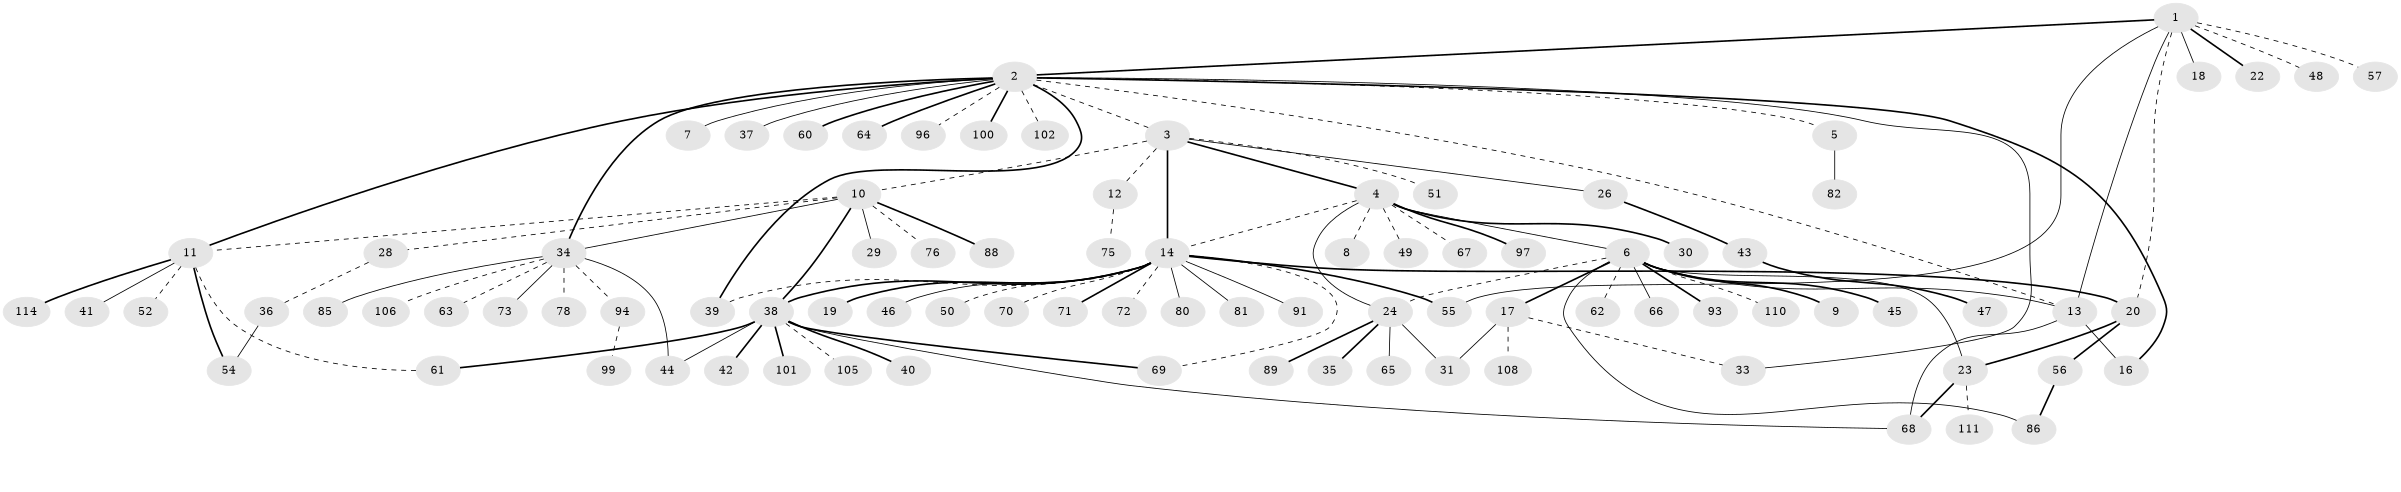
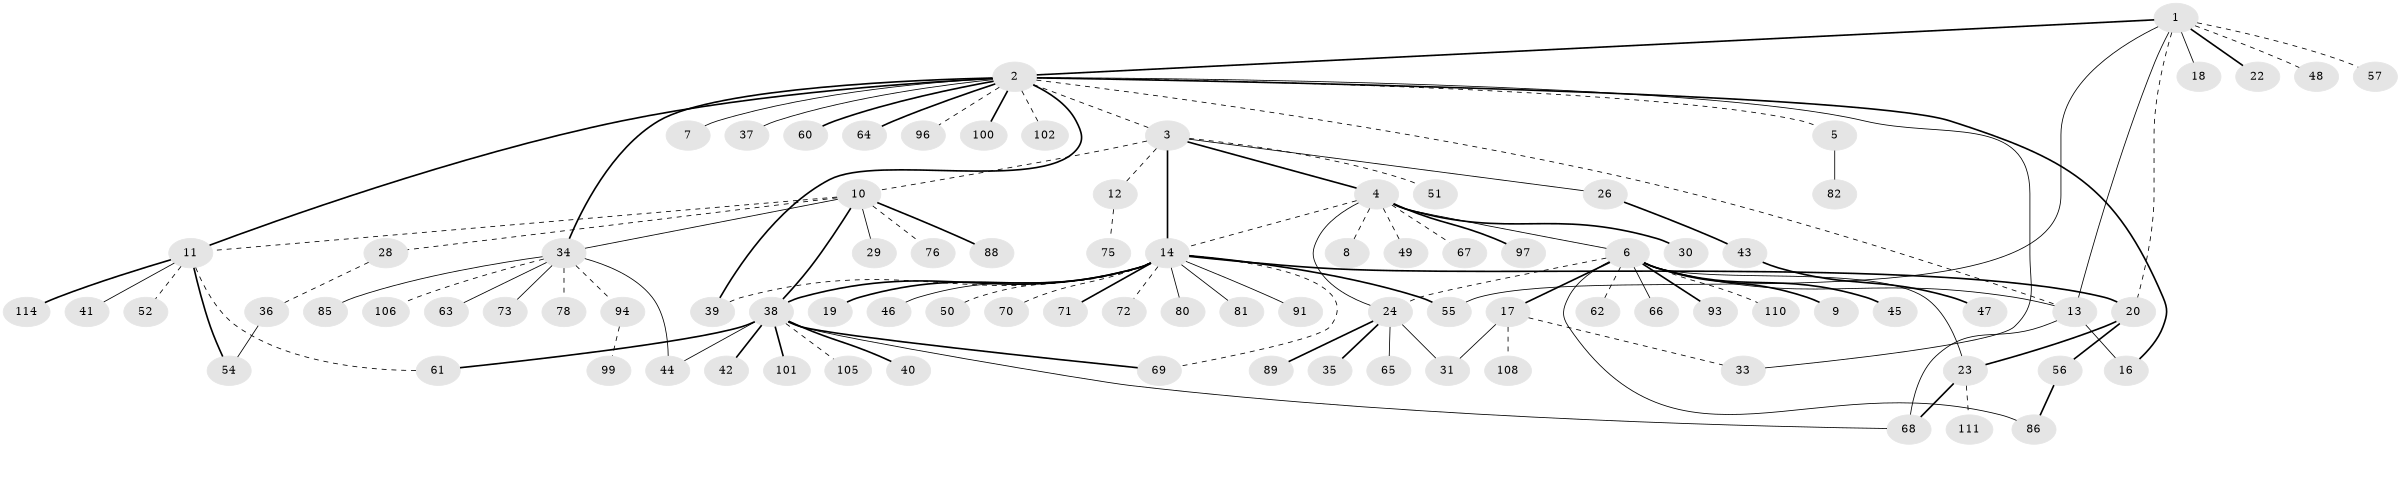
(505, 283) -> (505, 283)
